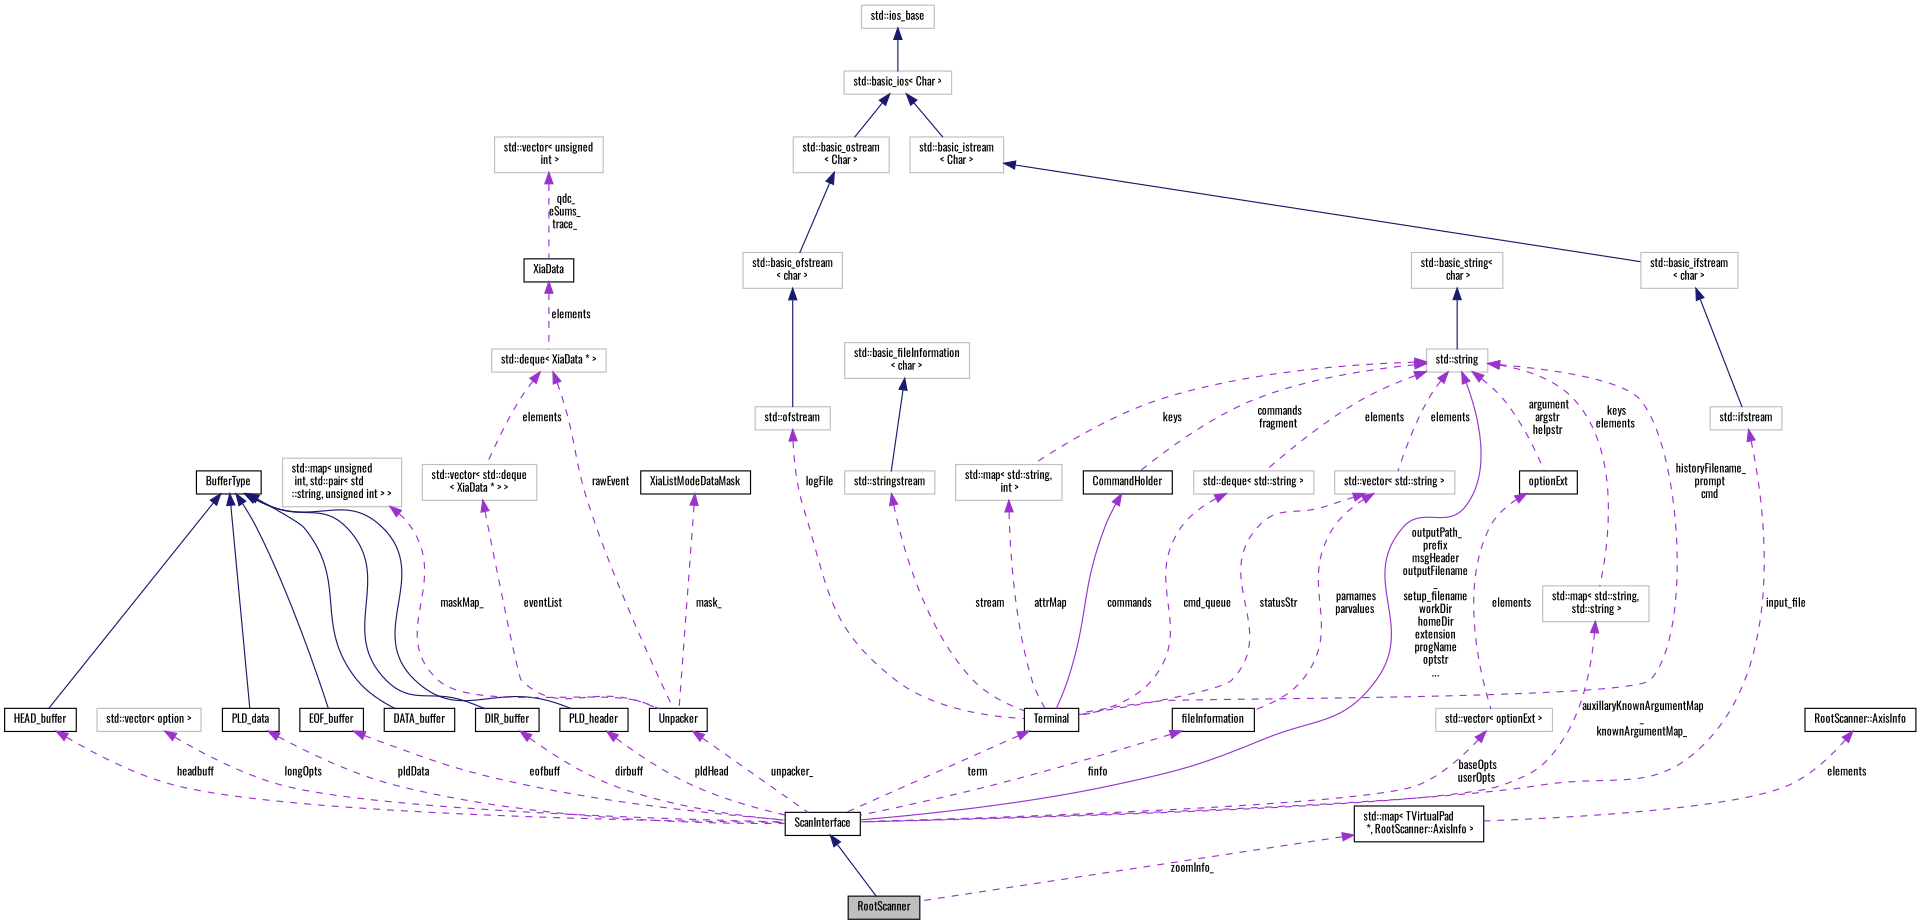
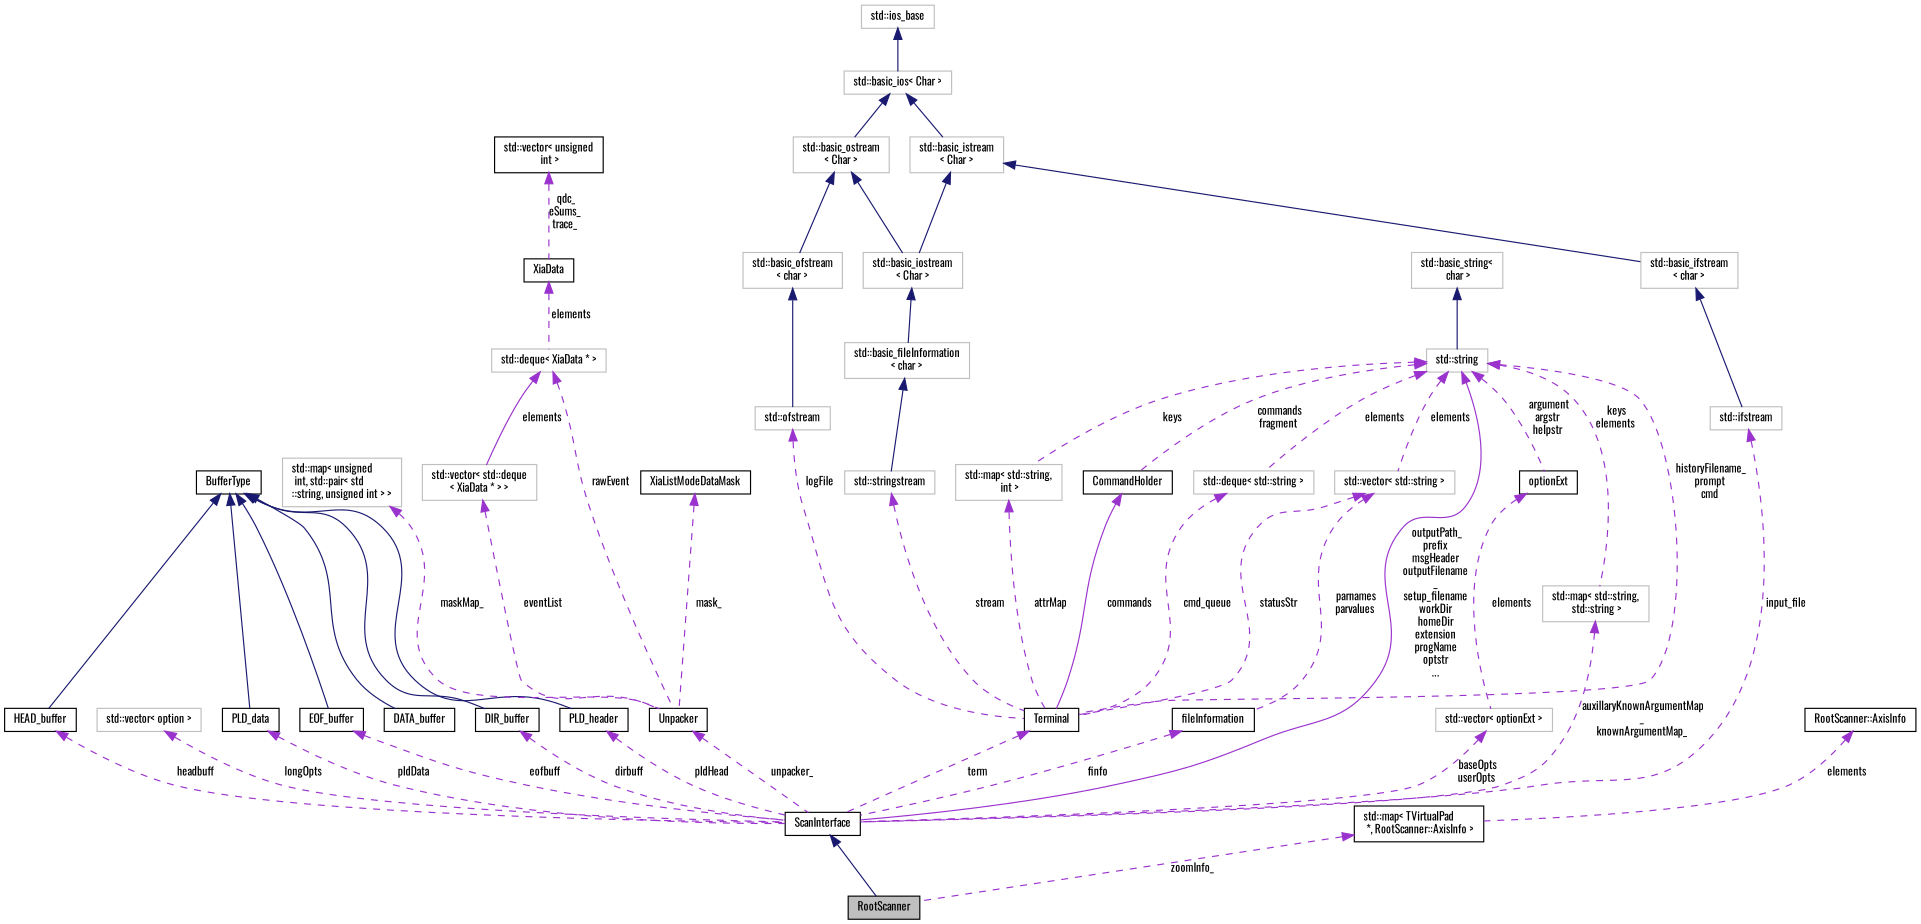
(549, 155) -> (549, 155)
none -> (913, 270)
(507, 422) -> (507, 422)
